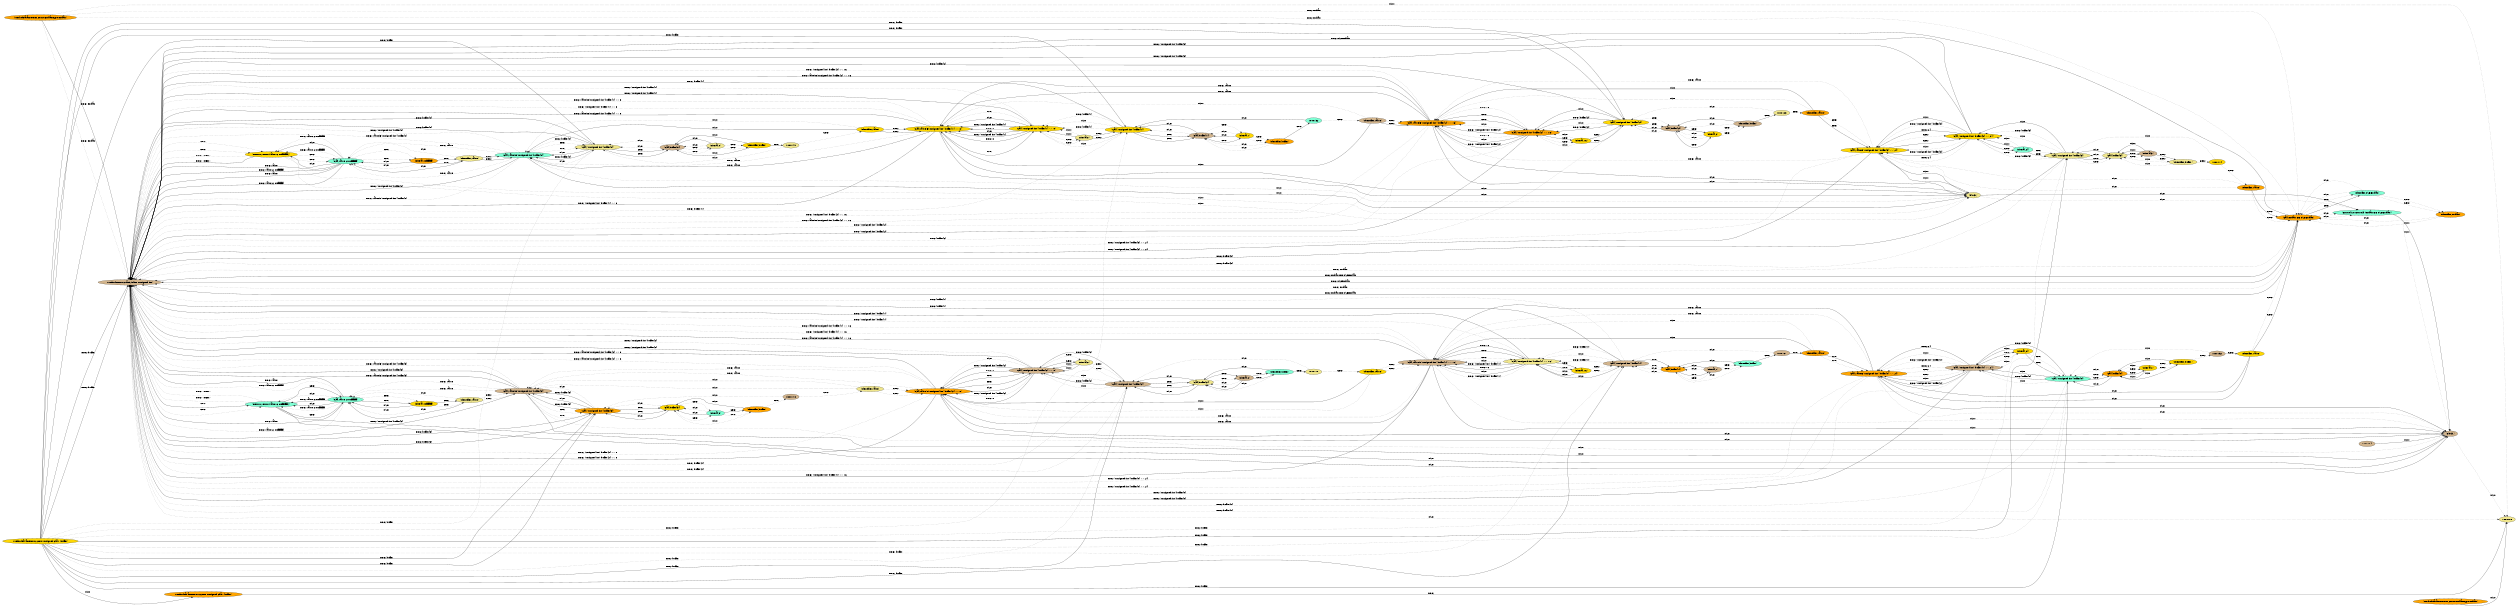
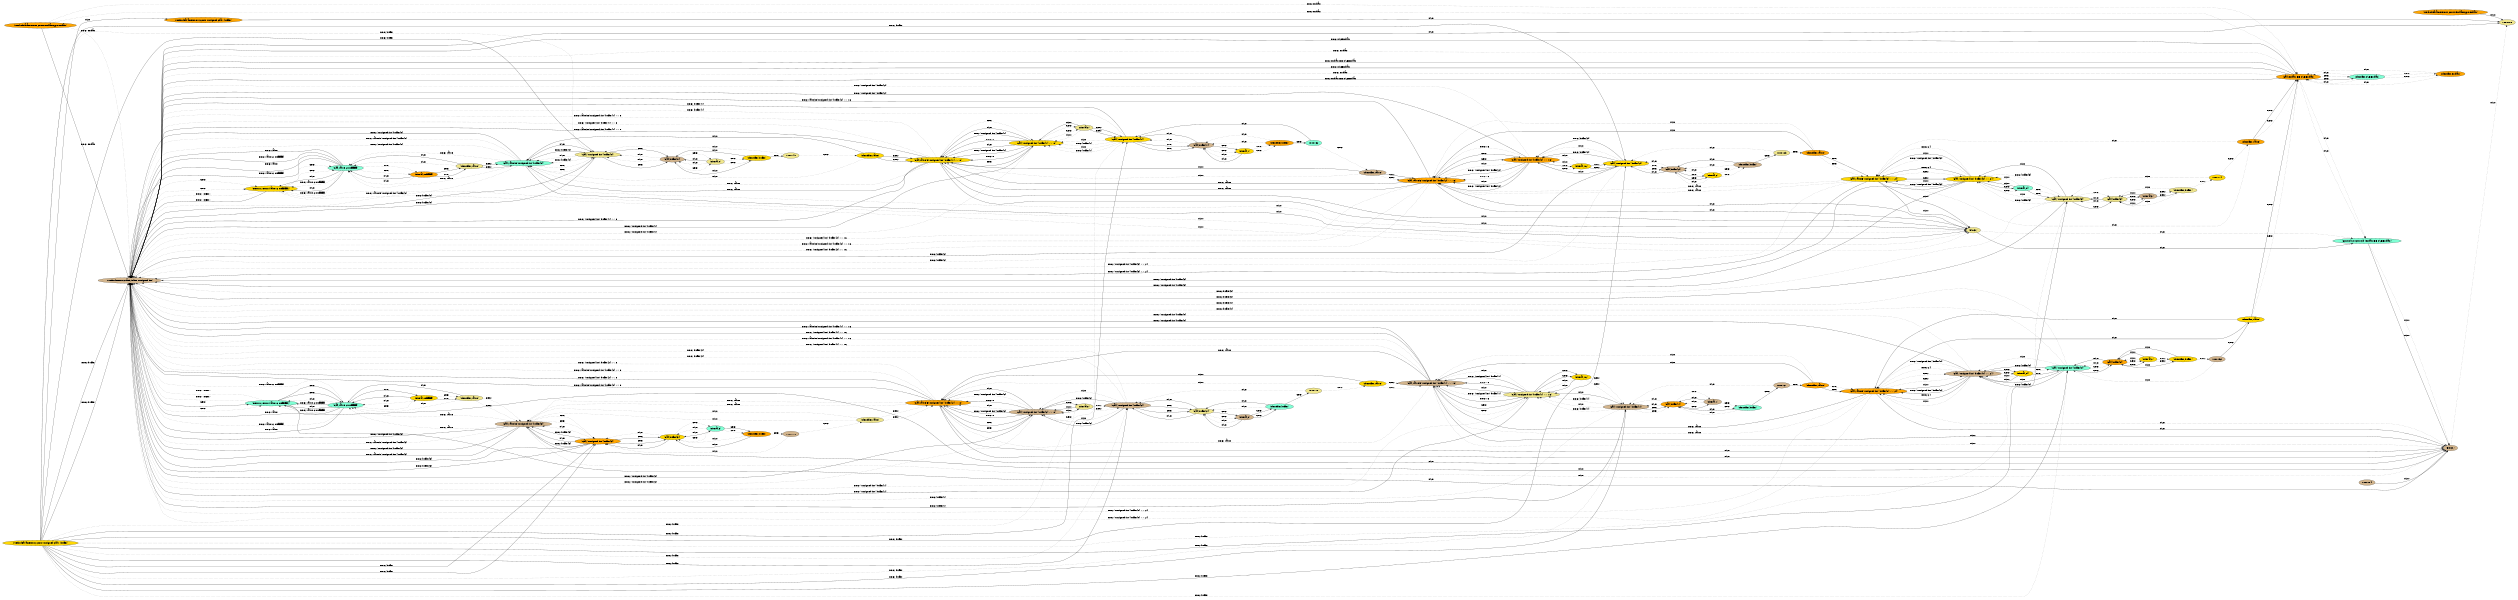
(1511, 5) -> none
(791, 397) -> (791, 434)
(1214, 518) -> (1214, 33)
(1432, 593) -> (1432, 18)
